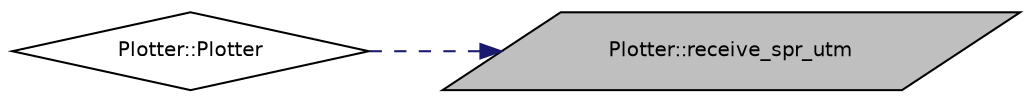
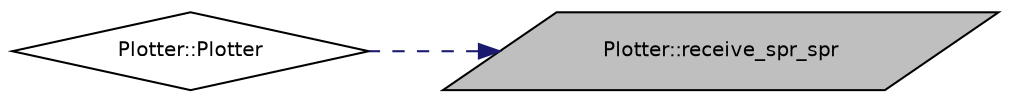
(731, 51) -> (721, 51)
